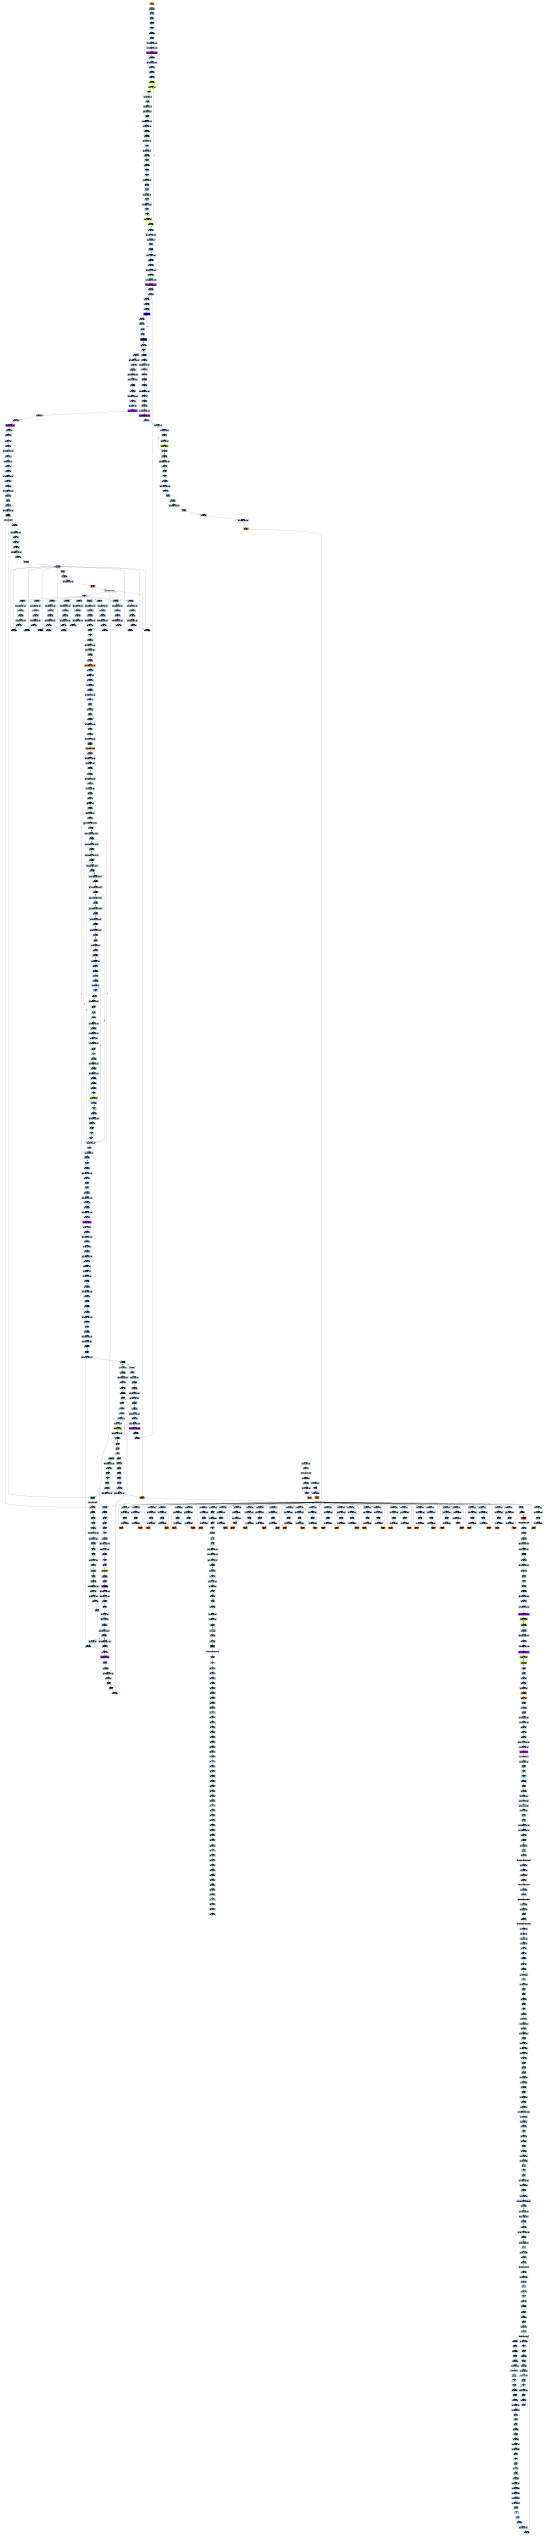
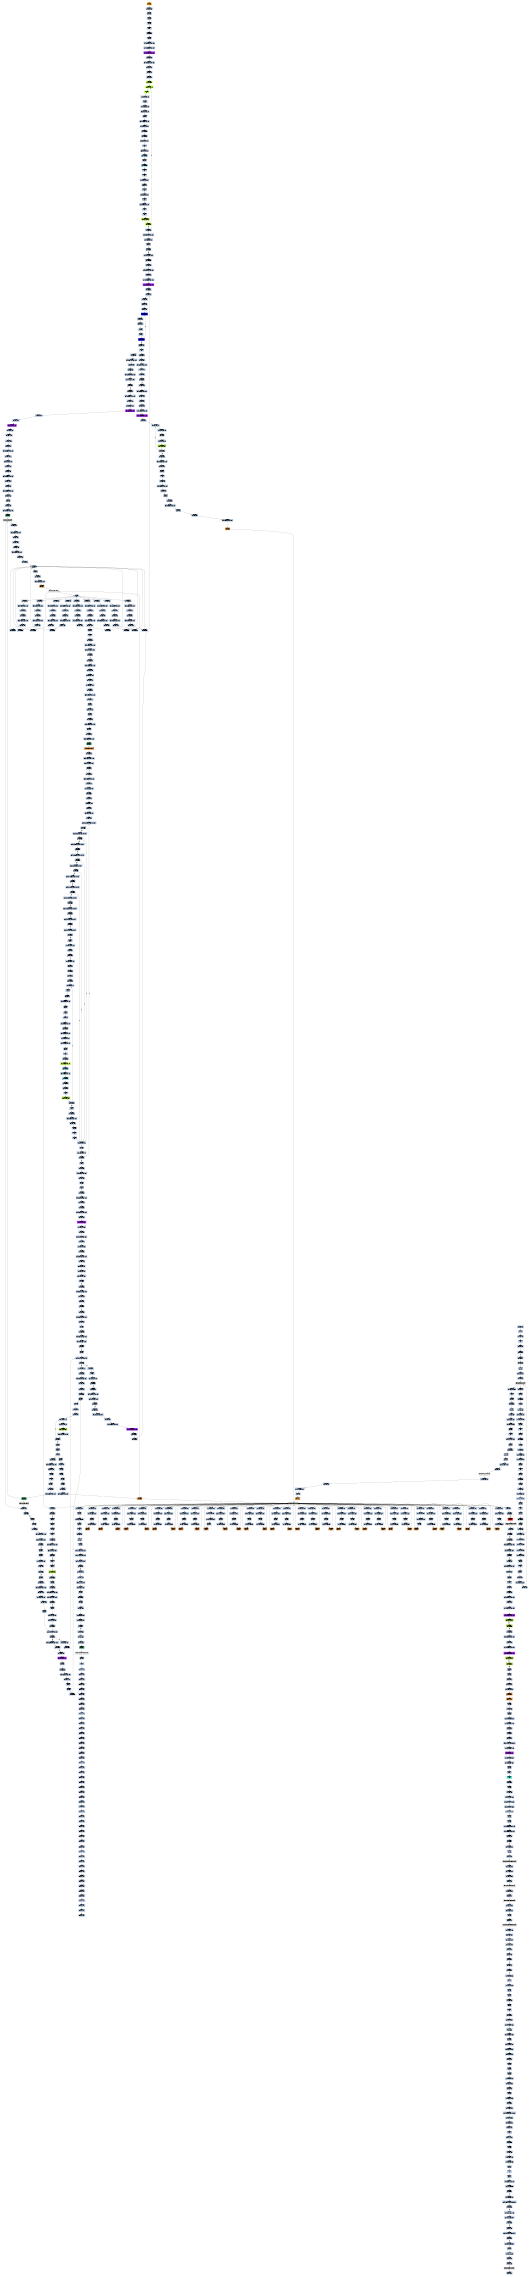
(90, 665) -> (90, 665)
(94, 1064) -> (65, 1064)
none -> (506, 1460)
none -> (195, 1509)
(105, 1586) -> (52, 1587)
(524, 2277) -> none
